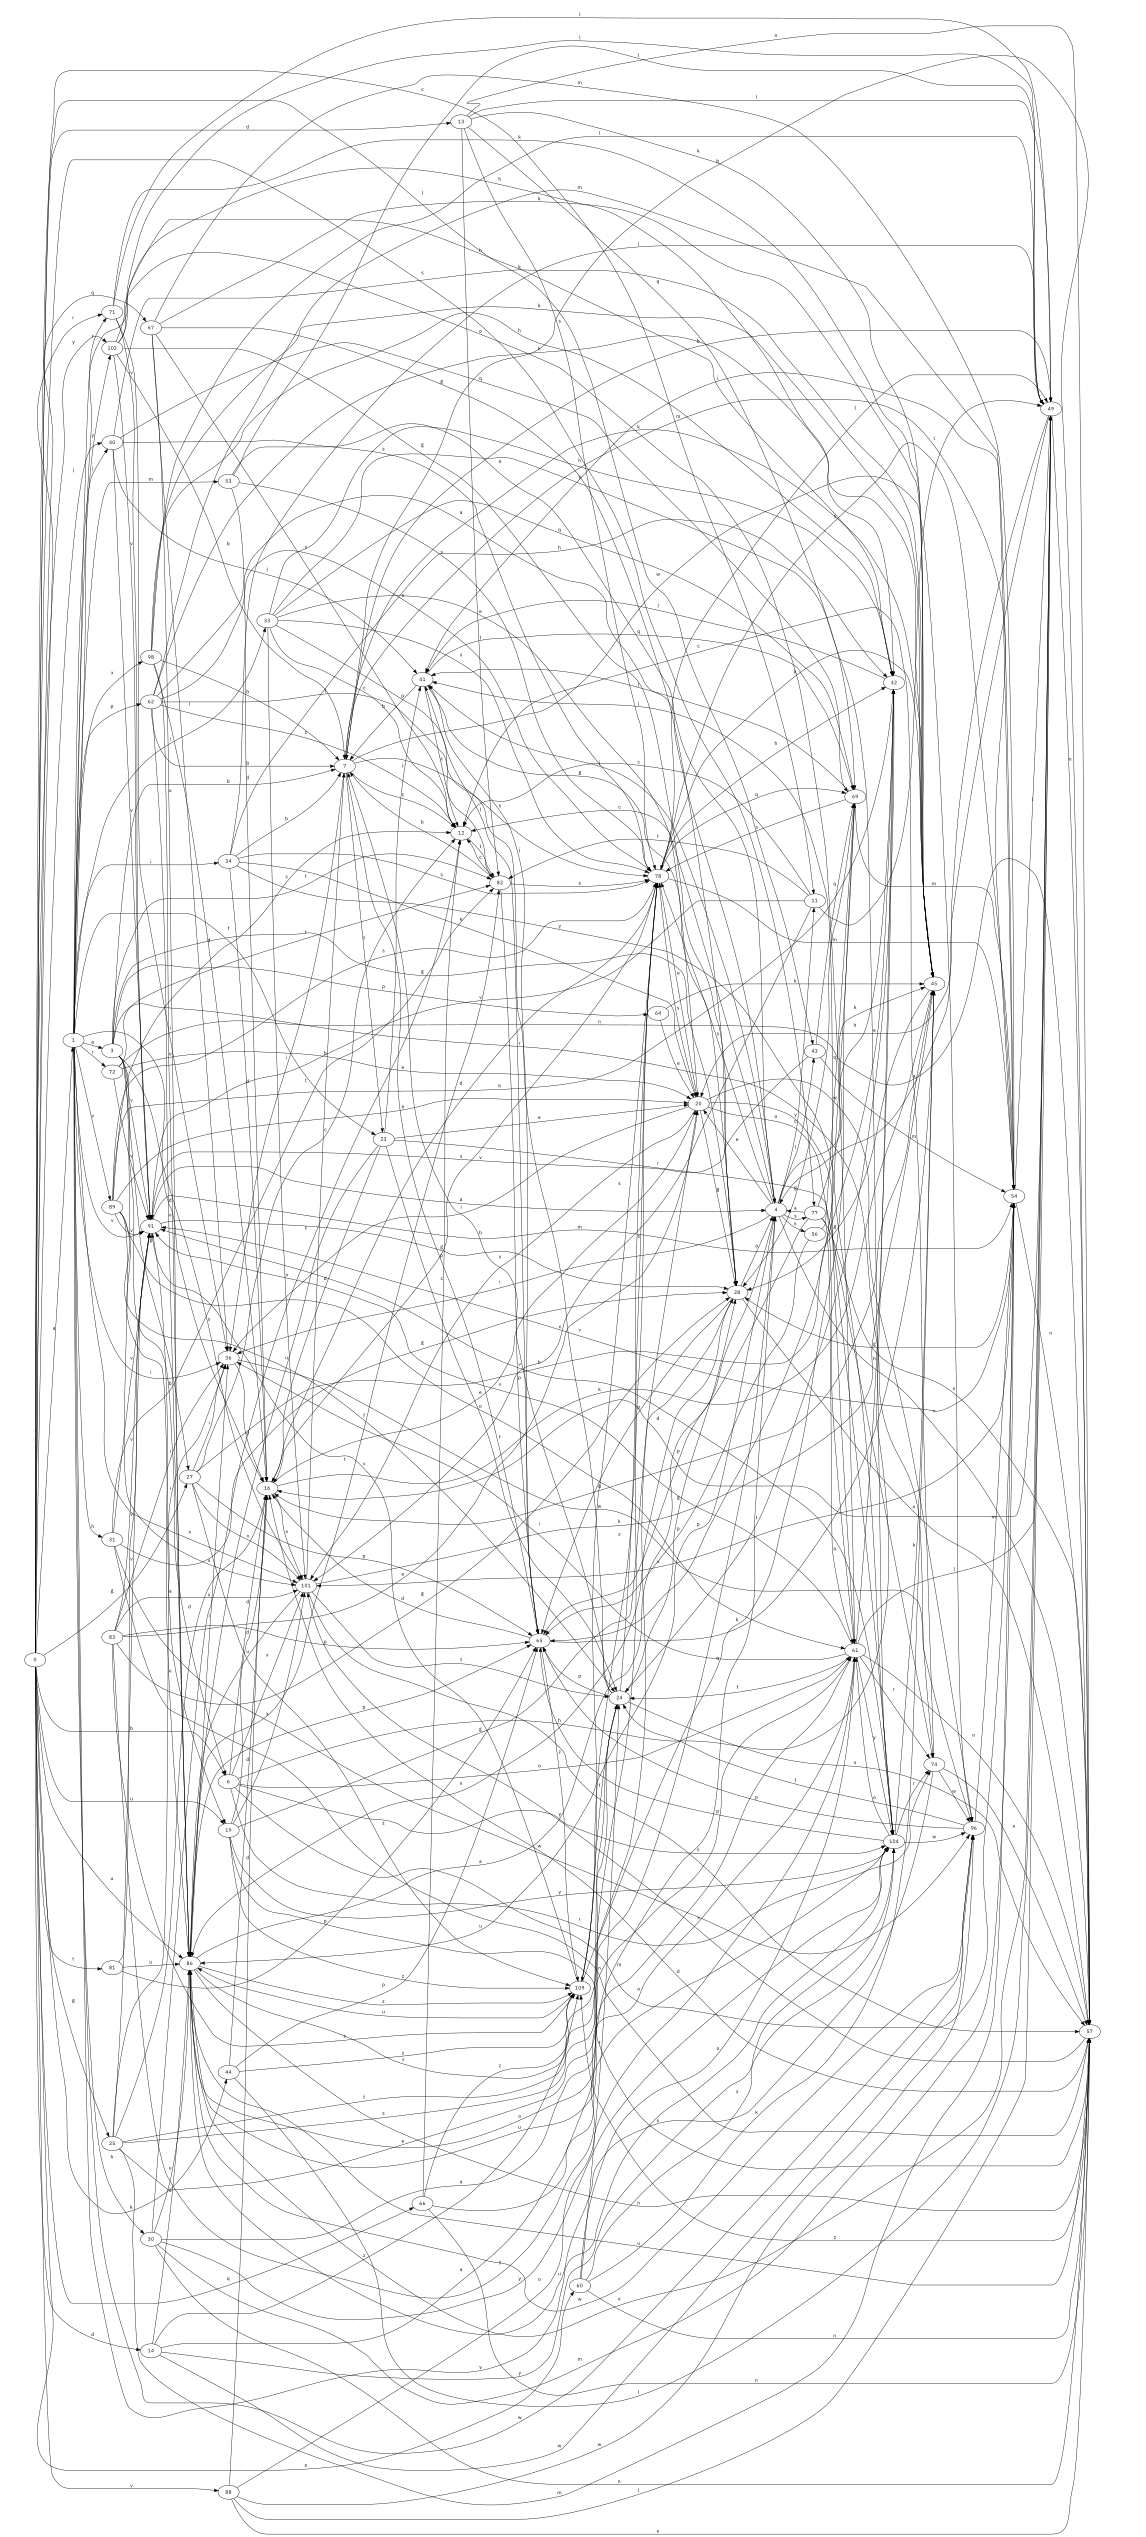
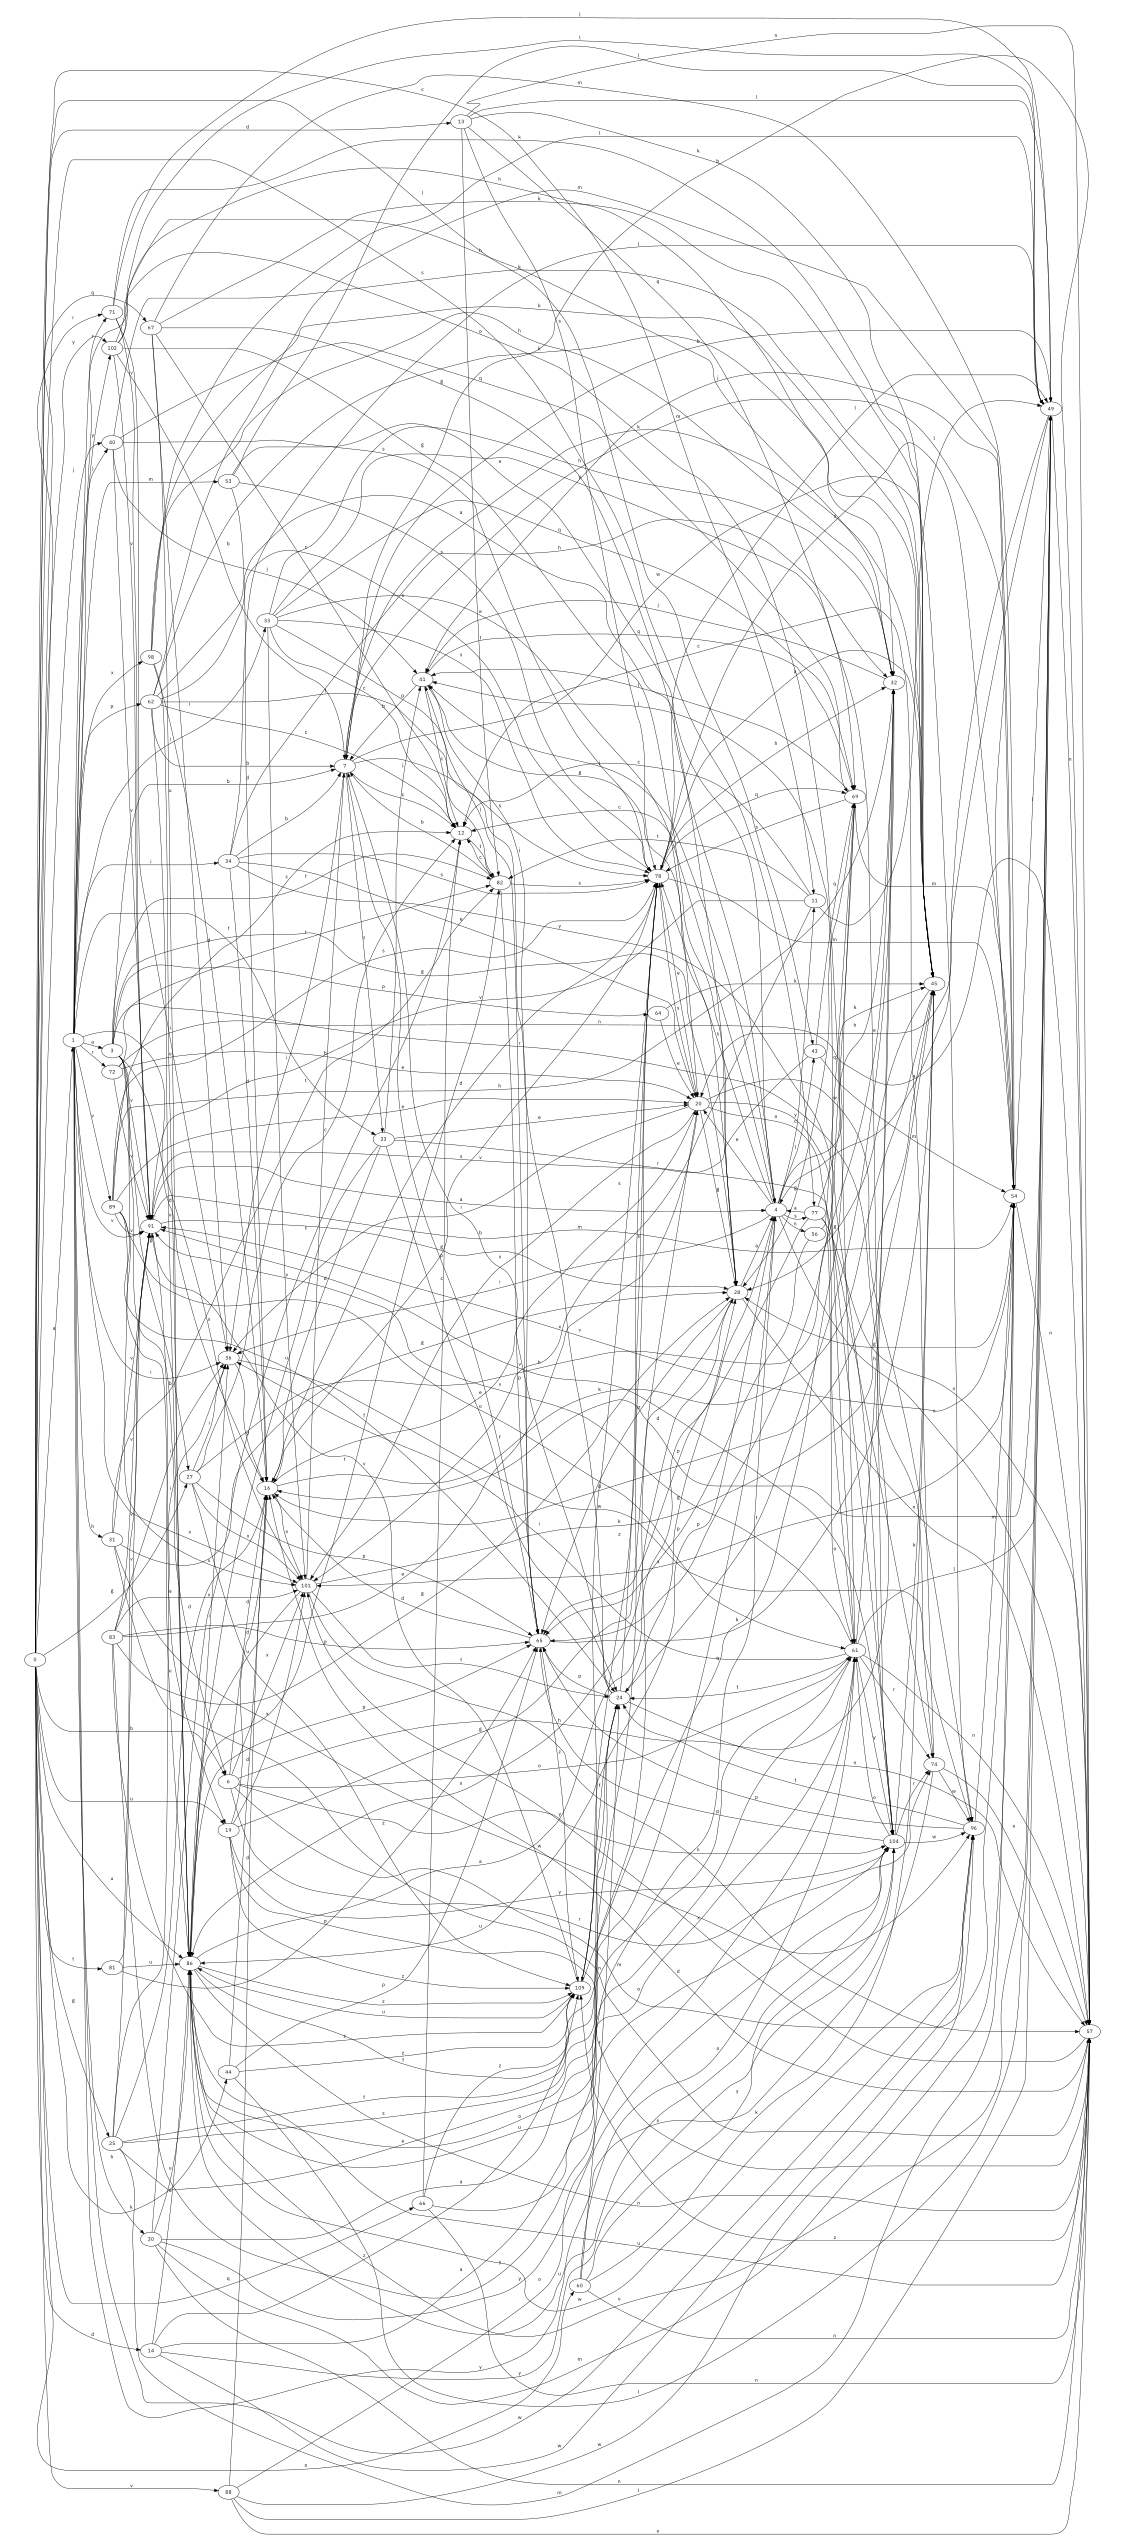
(254, 699) -> none
